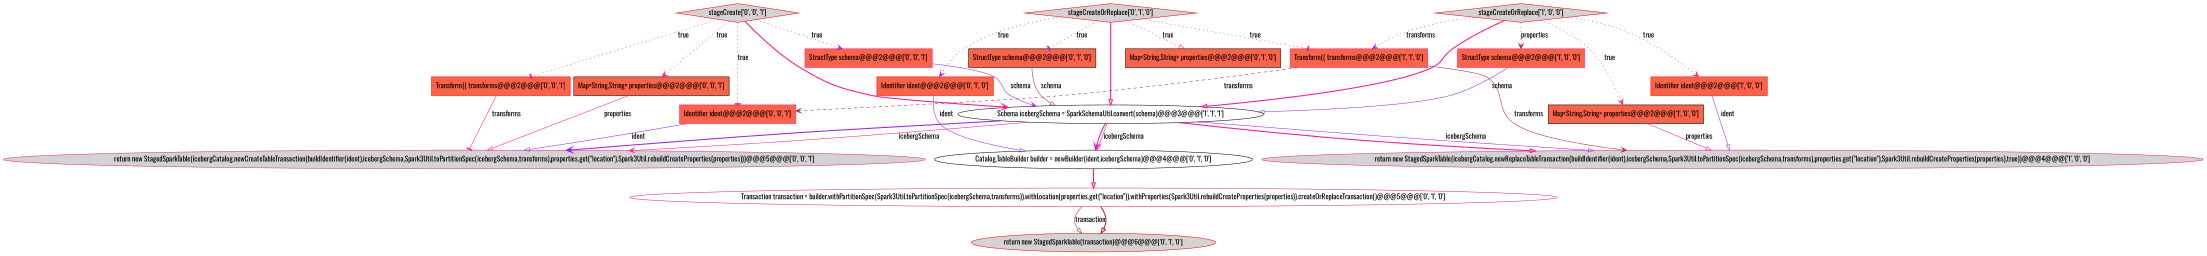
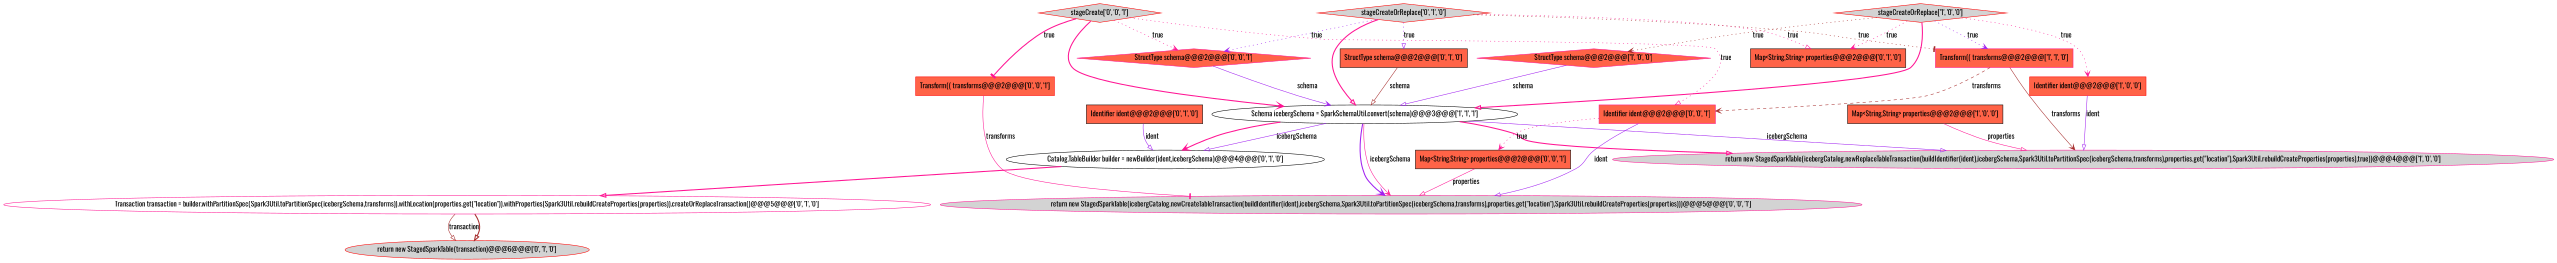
(797, 33) -> (1144, 34)
(996, 33) -> (1306, 34)
(1074, 34) -> (1404, 33)
(1224, 34) -> (1796, 31)
(1421, 36) -> (1973, 36)
(1535, 36) -> (1759, 36)
(697, 47) -> (1555, 123)
(625, 48) -> (1031, 40)
(1590, 50) -> (1882, 35)
(869, 58) -> (1194, 58)
(1521, 58) -> (1594, 58)
(738, 62) -> (1459, 41)
(935, 86) -> (1145, 114)
